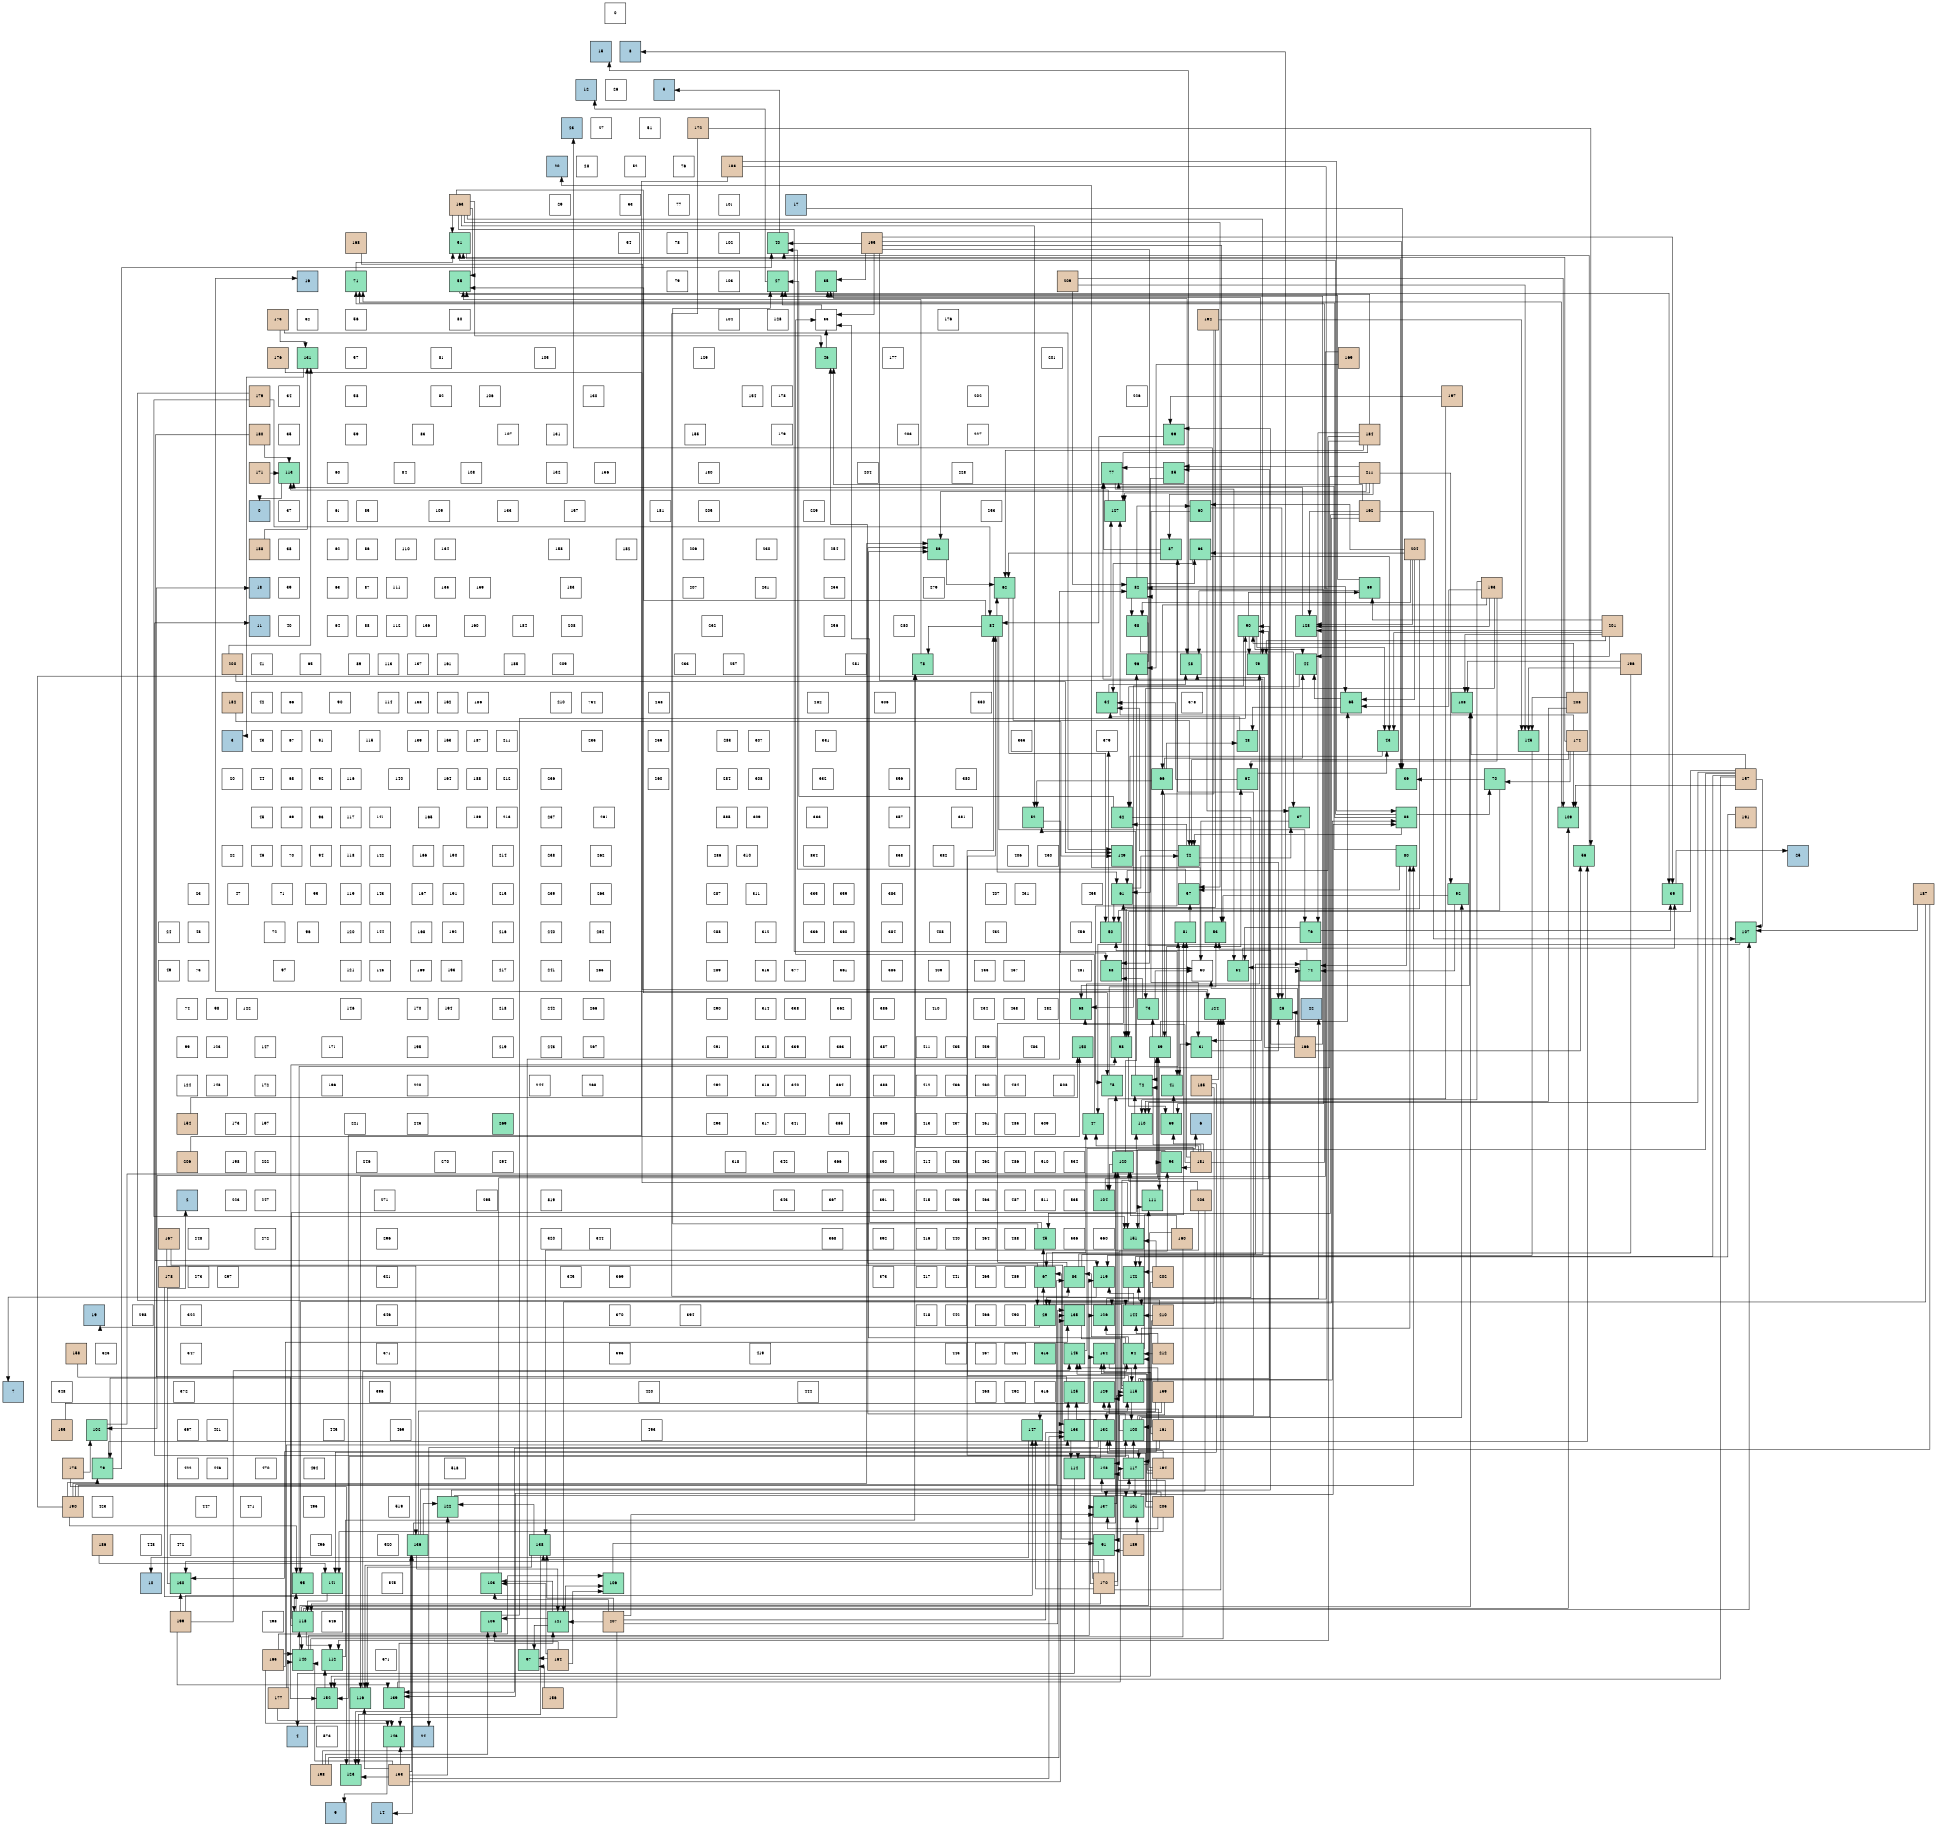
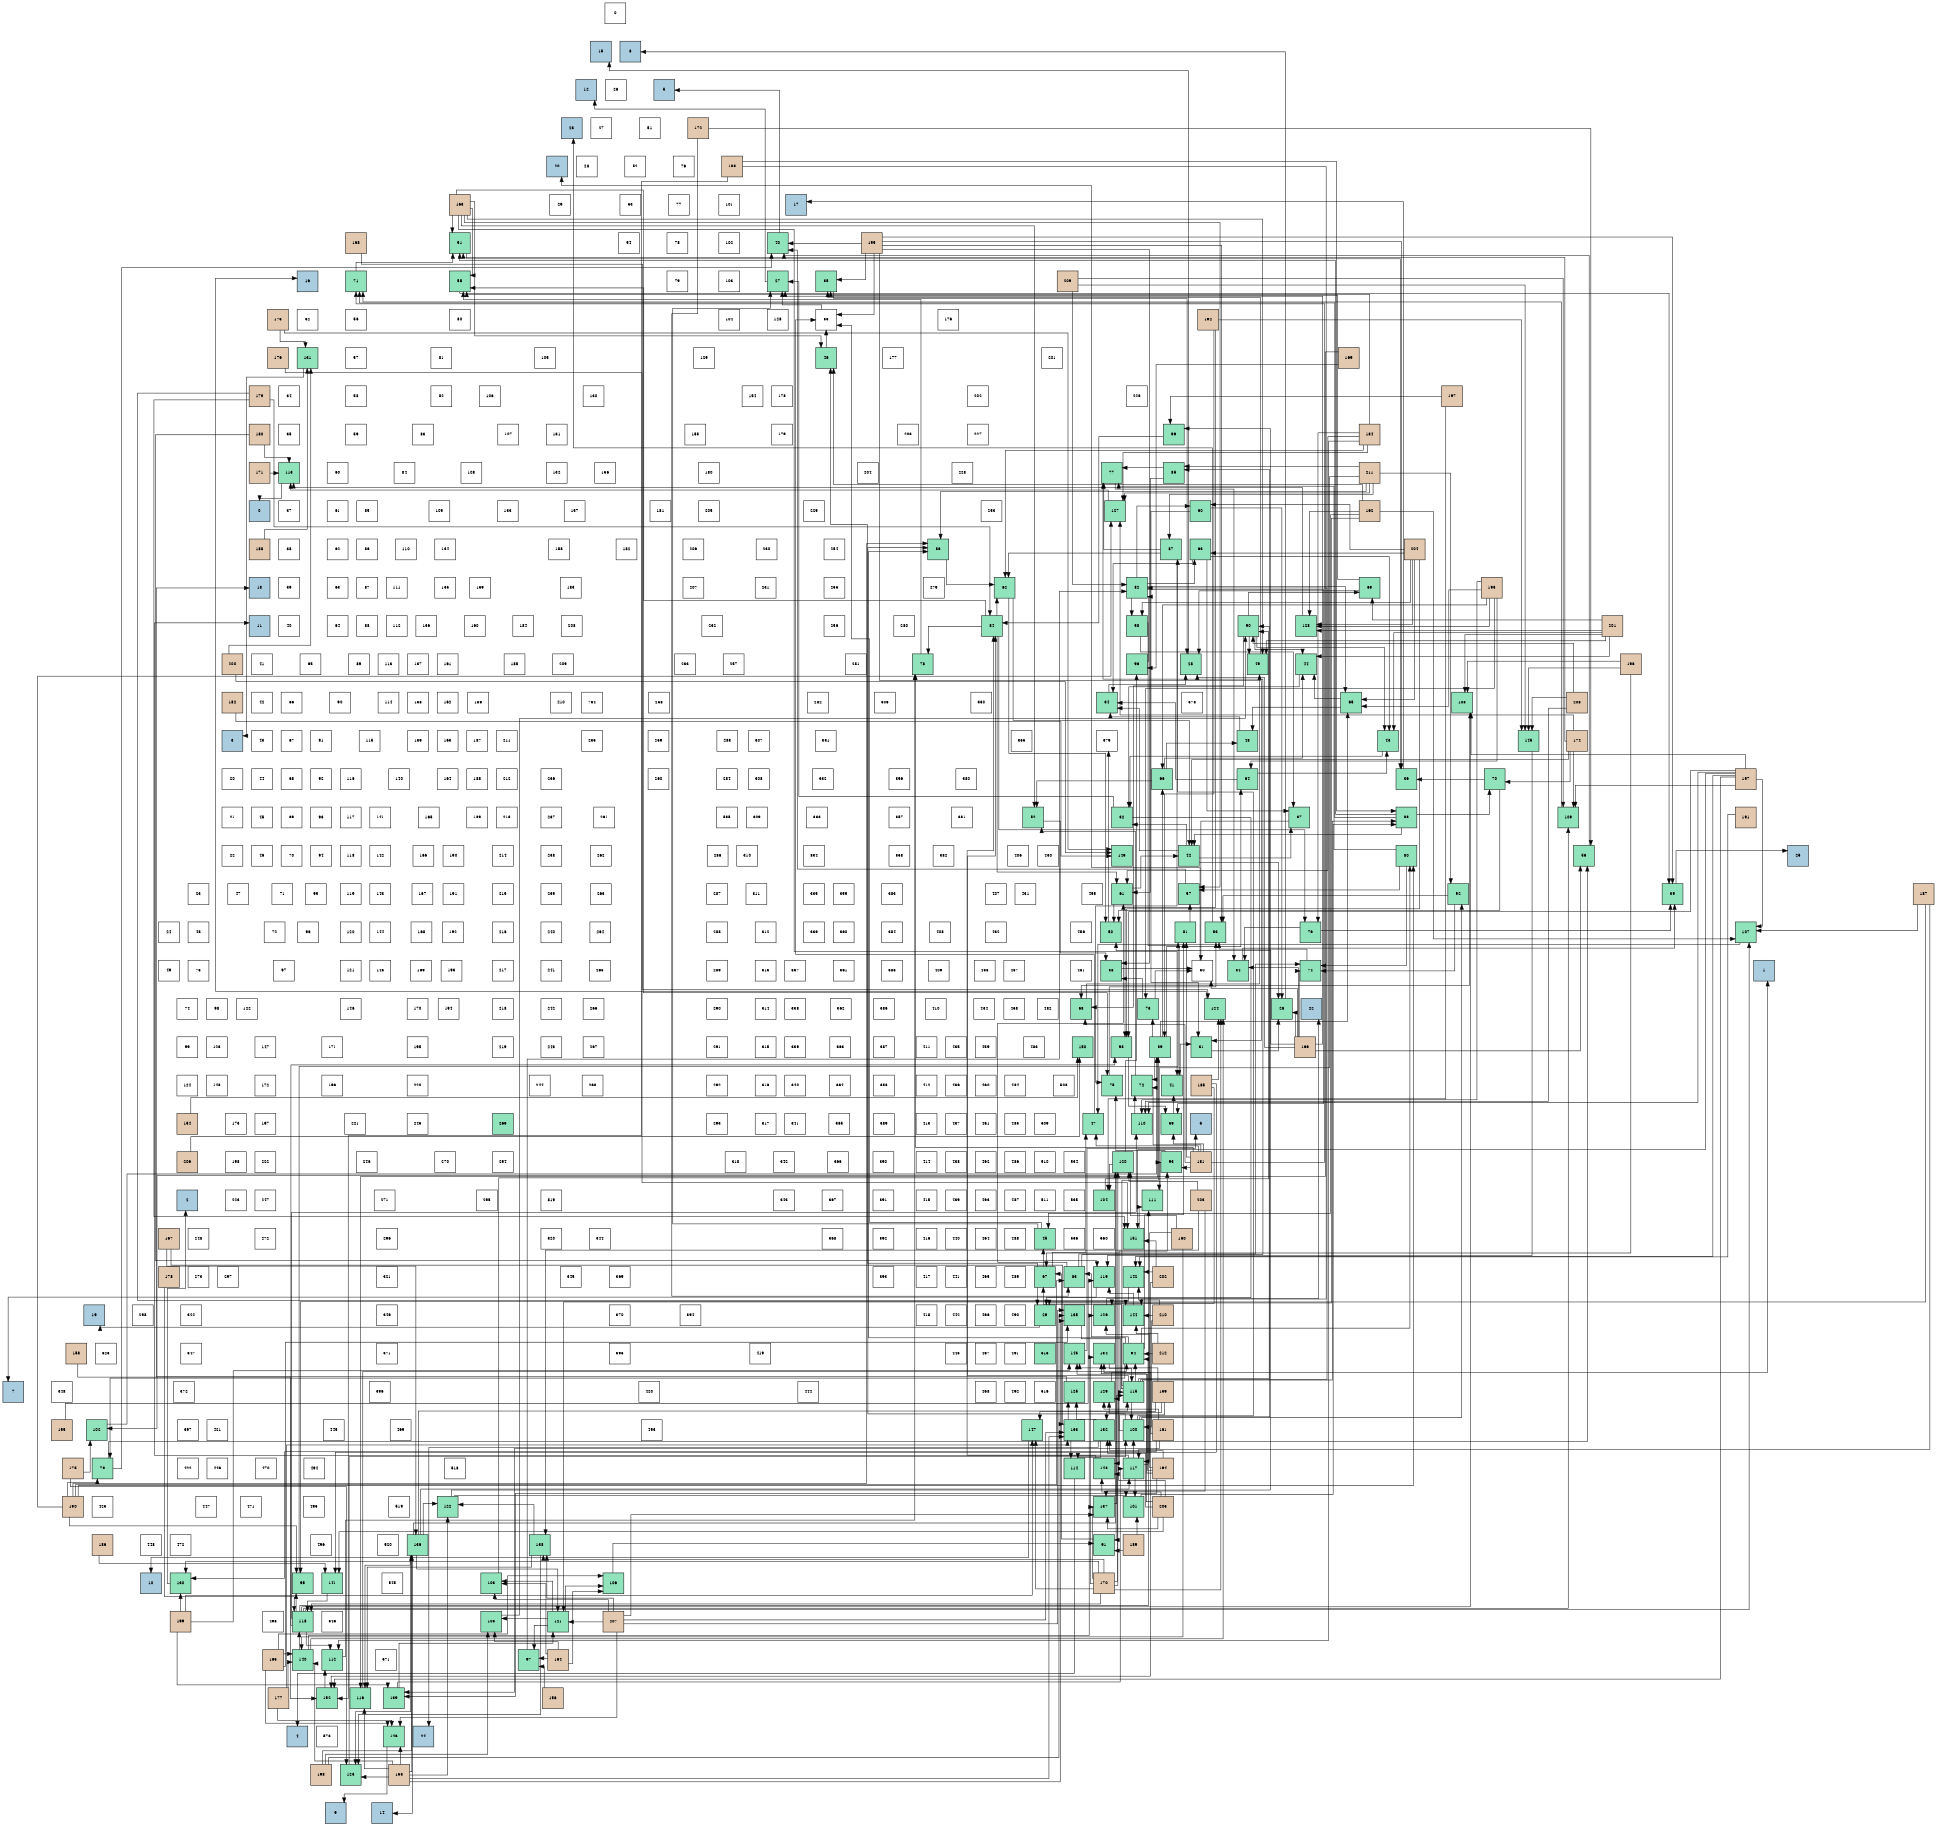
(1382, 208) -> (1391, 202)
none -> (232, 817)
(795, 971) -> (795, 971)
none -> (1764, 971)
(883, 1277) -> (883, 1277)
